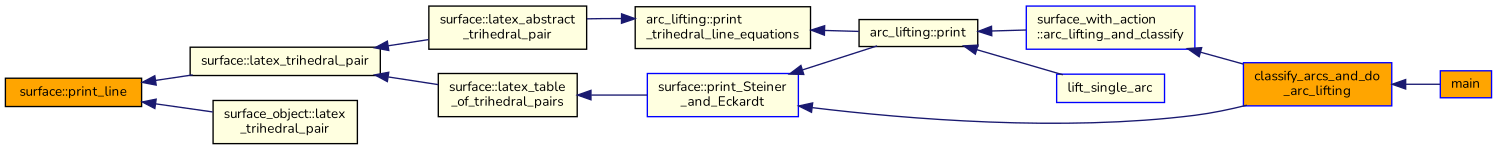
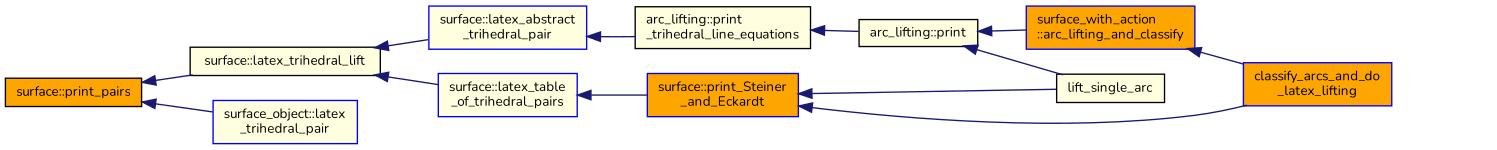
(604, 19) -> (618, 37)
(508, 28) -> (508, 28)
(1111, 28) -> (1111, 28)
(840, 58) -> (934, 91)
(285, 61) -> (285, 61)
(1318, 84) -> (1318, 84)
(1466, 84) -> none
(1111, 88) -> (1111, 88)
(73, 92) -> (73, 92)
(508, 95) -> (508, 95)
(723, 95) -> (723, 95)
(285, 122) -> (285, 122)
